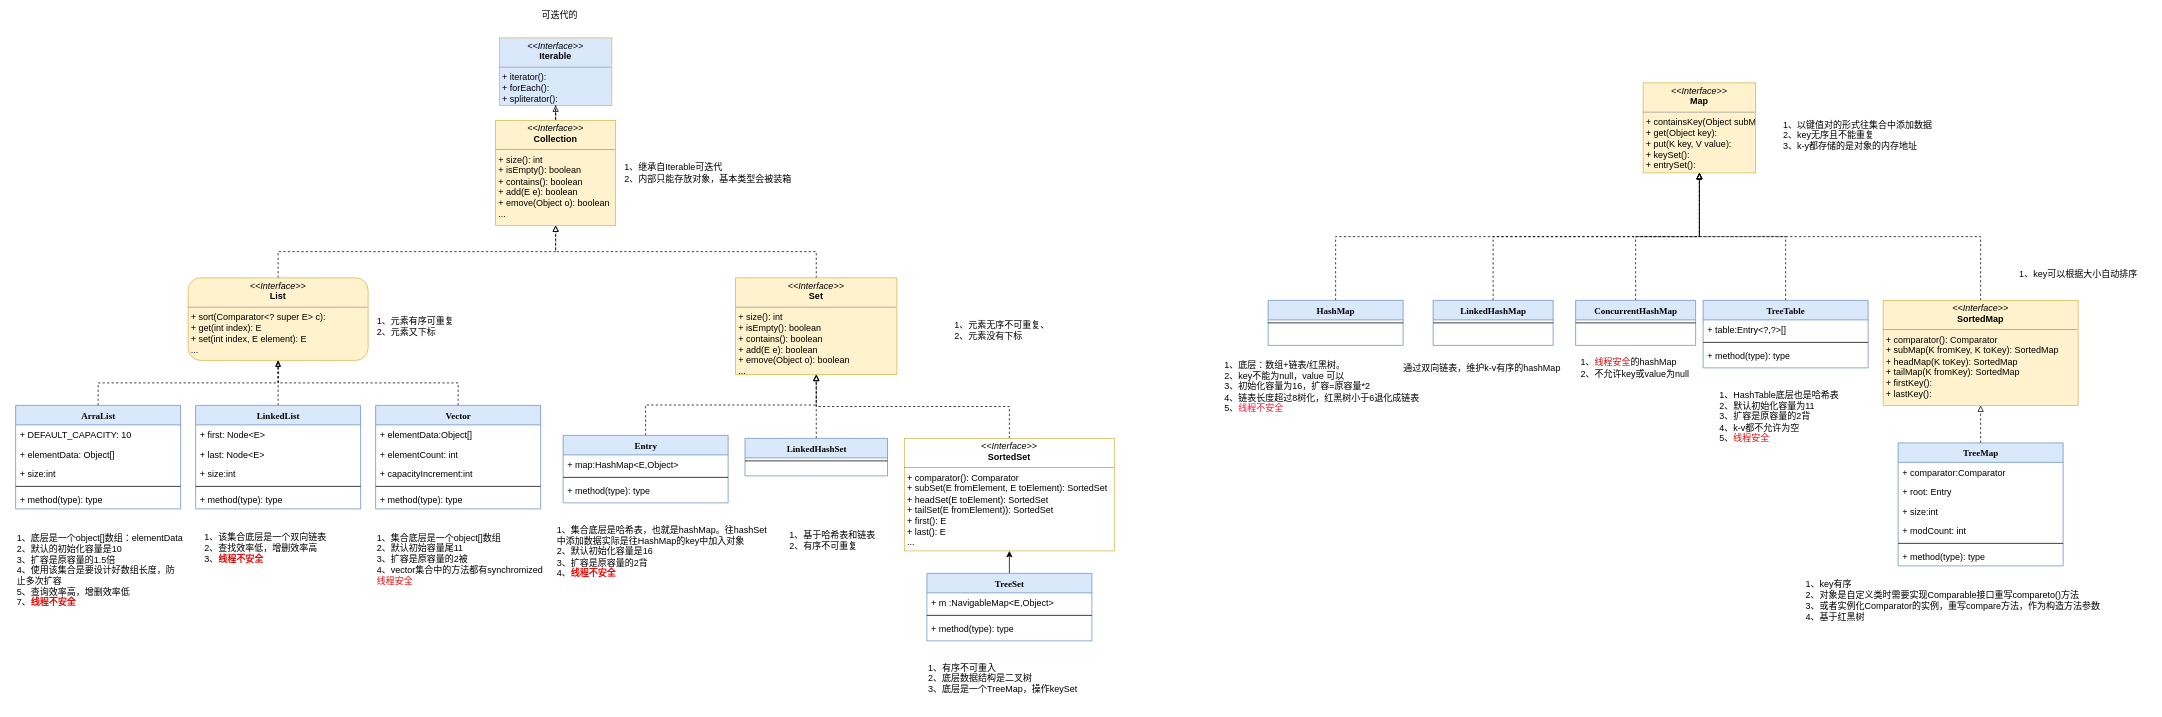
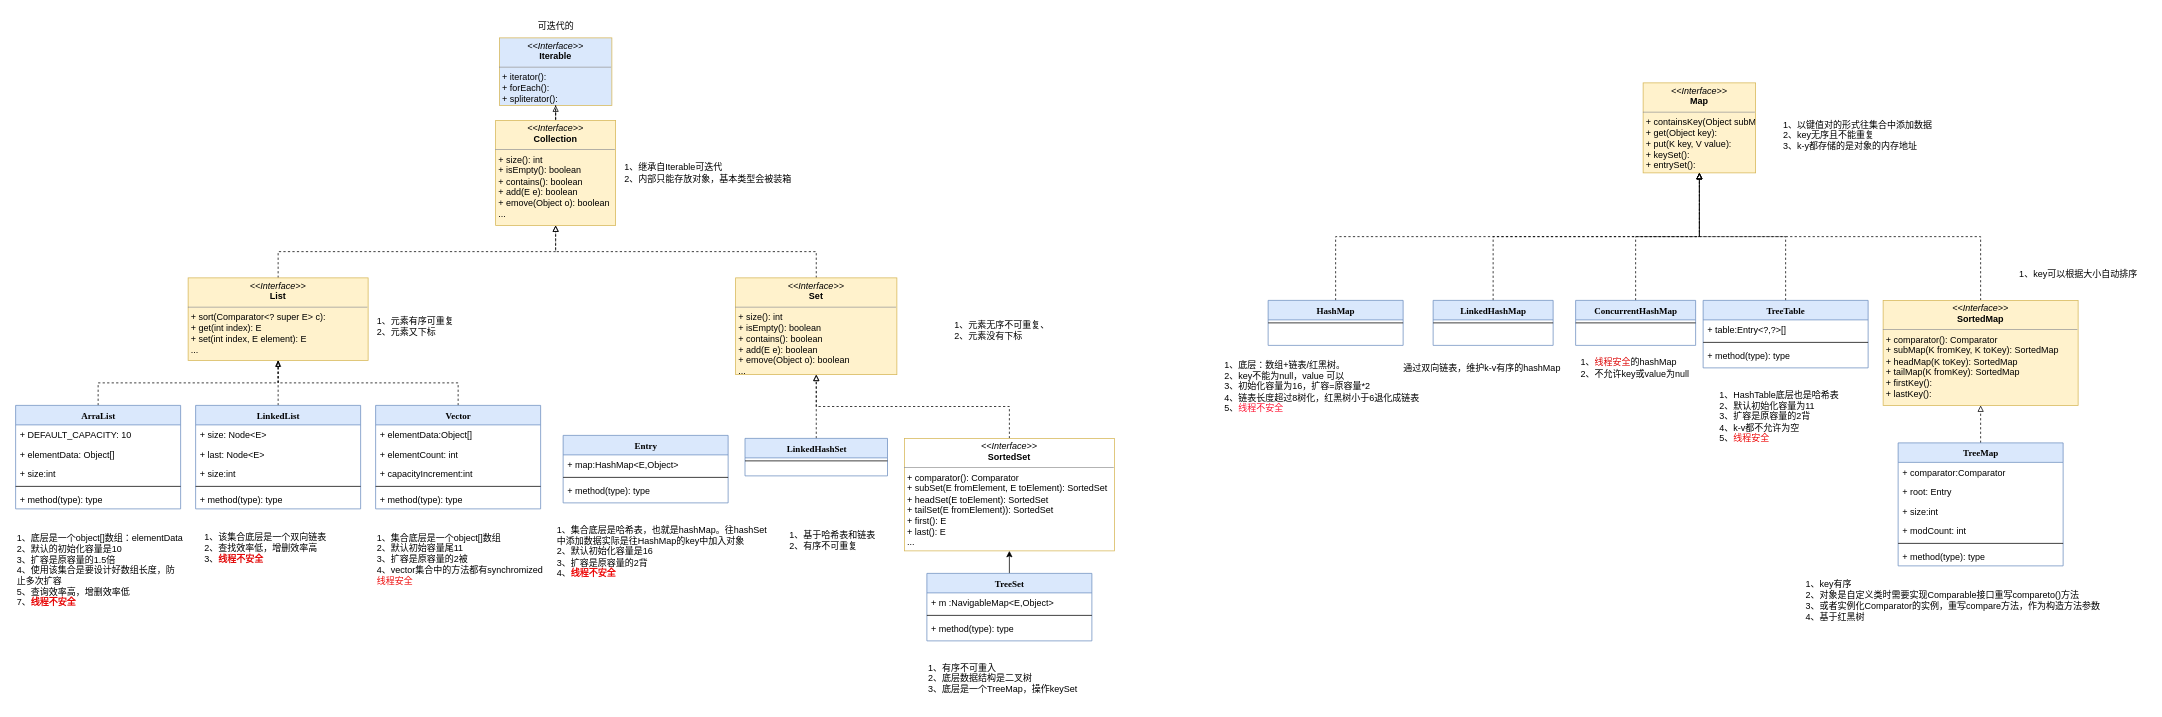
(559, 15) -> (555, 27)
(278, 319) -> (278, 319)
(715, 405) -> none
(236, 436) -> (233, 436)
